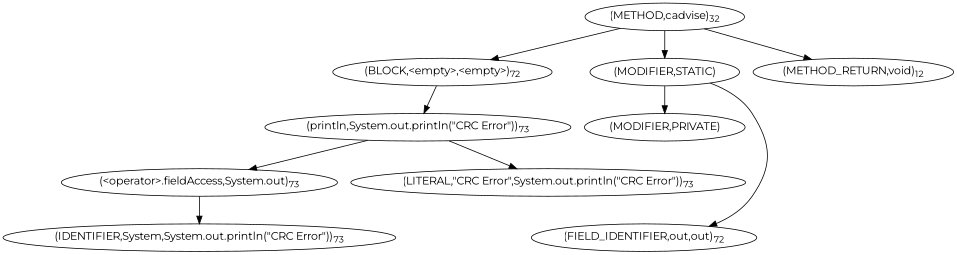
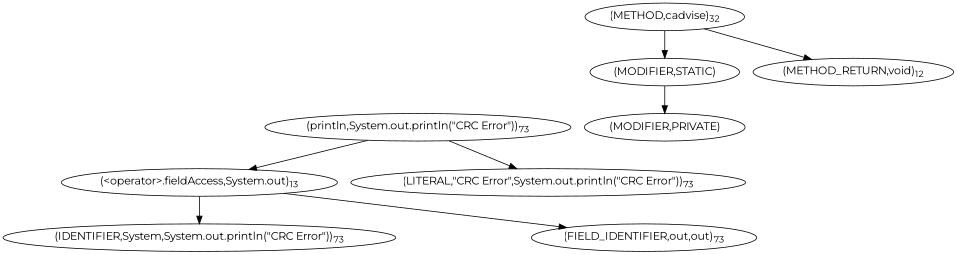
(442, 72) -> none
(767, 151) -> (421, 210)
(294, 181) -> (294, 181)
(719, 237) -> (719, 237)
